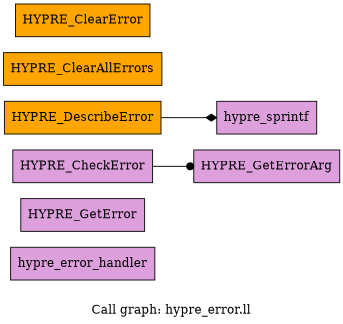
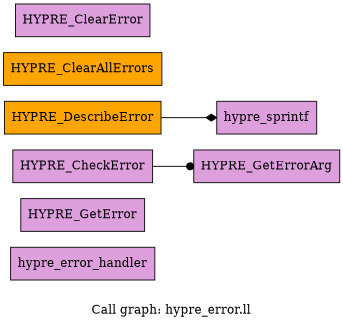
(83, 20) -> (83, 20)
